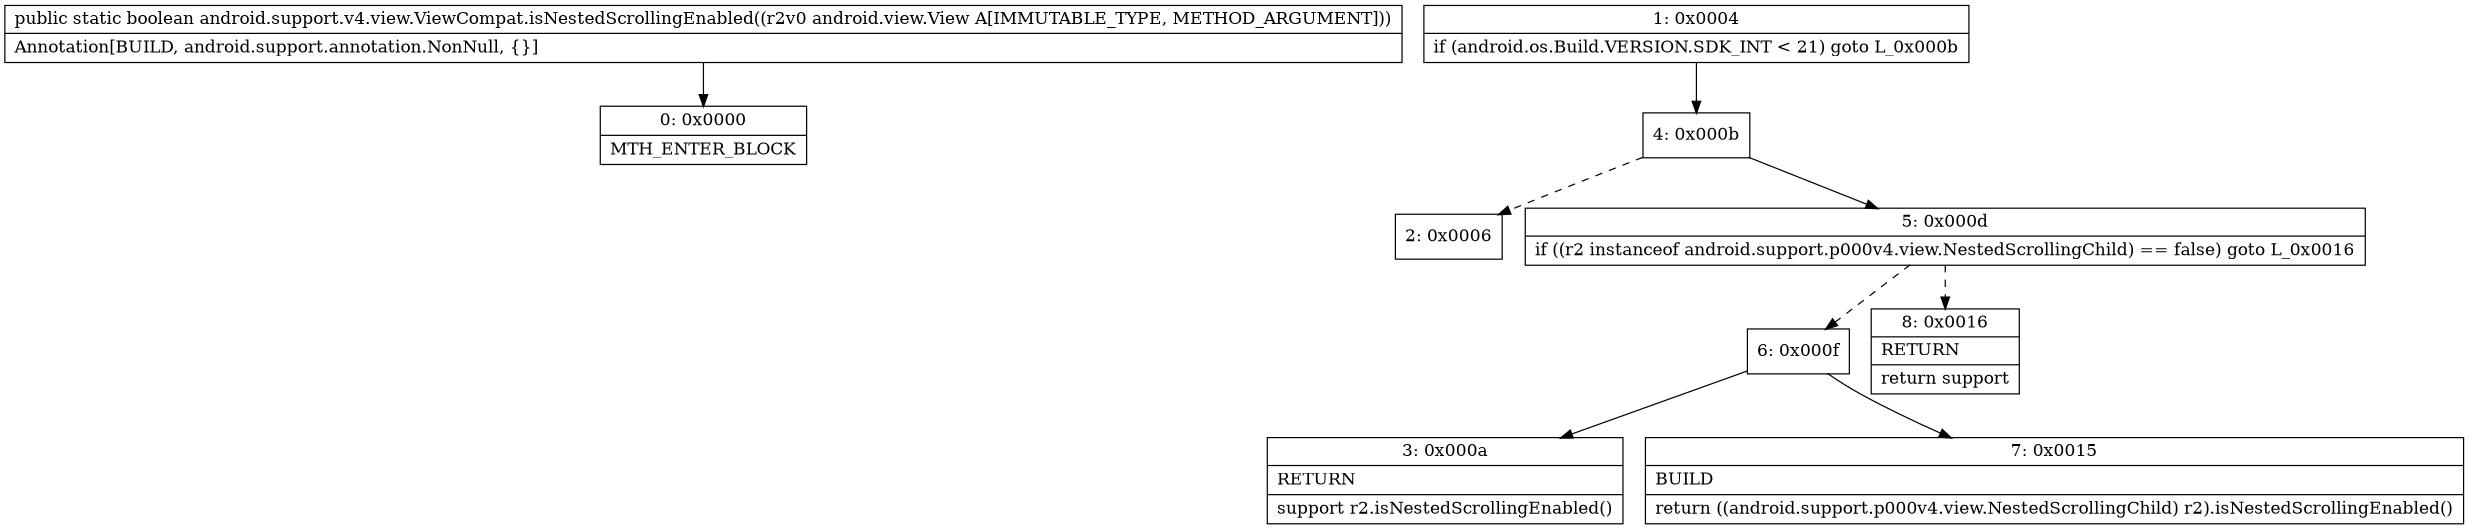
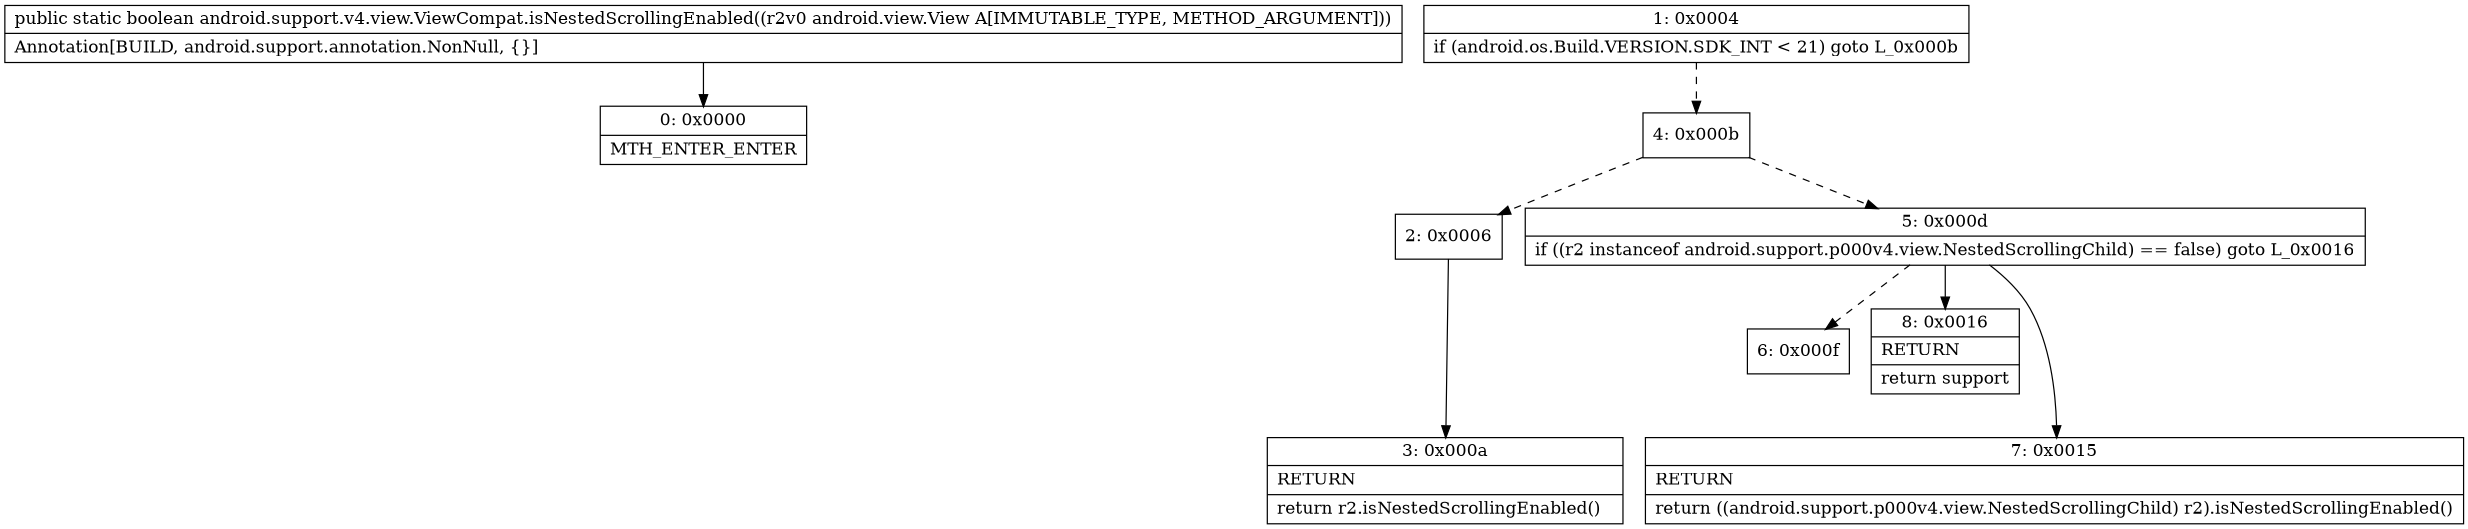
(1696, 82) -> (1696, 82)
(703, 149) -> (703, 149)
(1807, 181) -> (1807, 181)
(1945, 281) -> (1945, 281)
(1660, 402) -> (1447, 342)
(1883, 406) -> (2042, 336)
(1685, 479) -> (1695, 479)
(1445, 509) -> (1439, 509)
